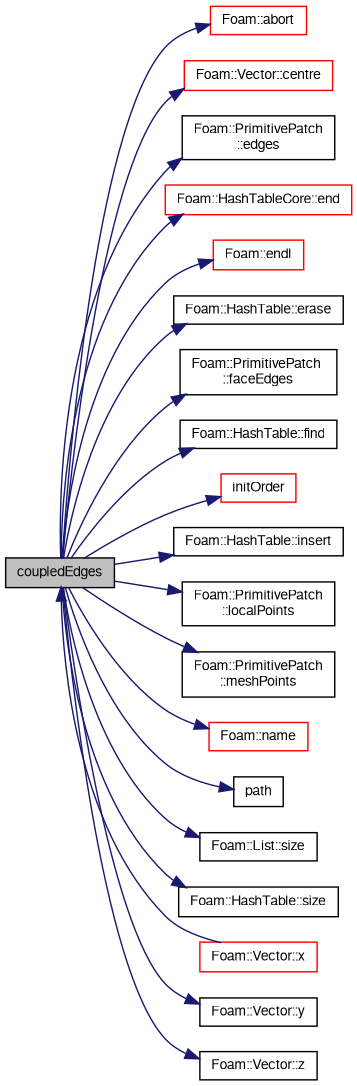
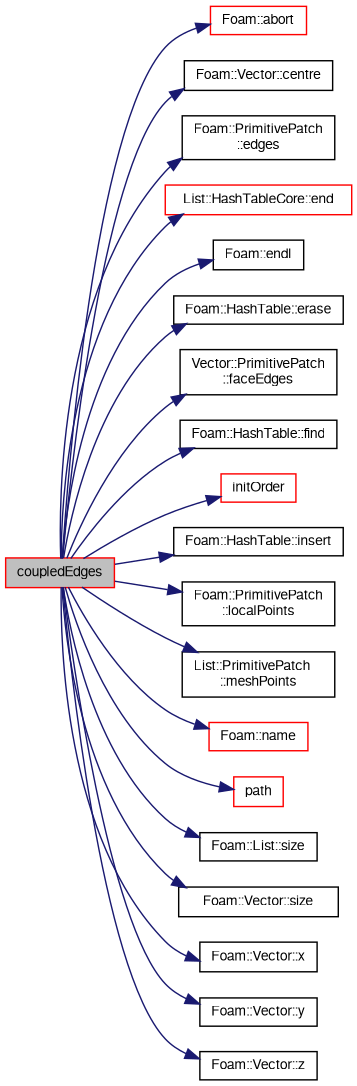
(258, 76) -> (258, 76)
(258, 200) -> (258, 200)
(258, 255) -> (258, 255)
(258, 372) -> (258, 372)
(60, 573) -> (60, 573)
(258, 674) -> (258, 674)
(258, 792) -> (258, 792)
(120, 853) -> (85, 787)
(258, 902) -> (258, 902)
(258, 957) -> (258, 957)
